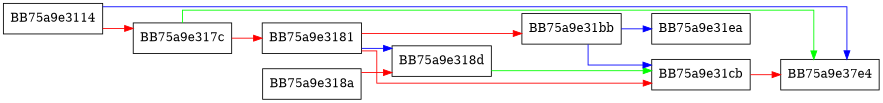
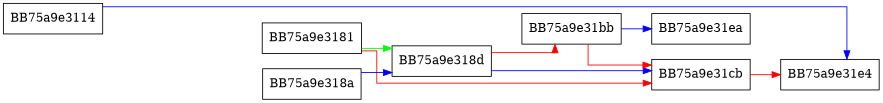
(437, 34) -> (524, 53)
(182, 38) -> none
(373, 48) -> (373, 48)
(605, 65) -> (605, 65)
(567, 71) -> (567, 71)
(371, 73) -> (371, 73)
(830, 75) -> (830, 75)
